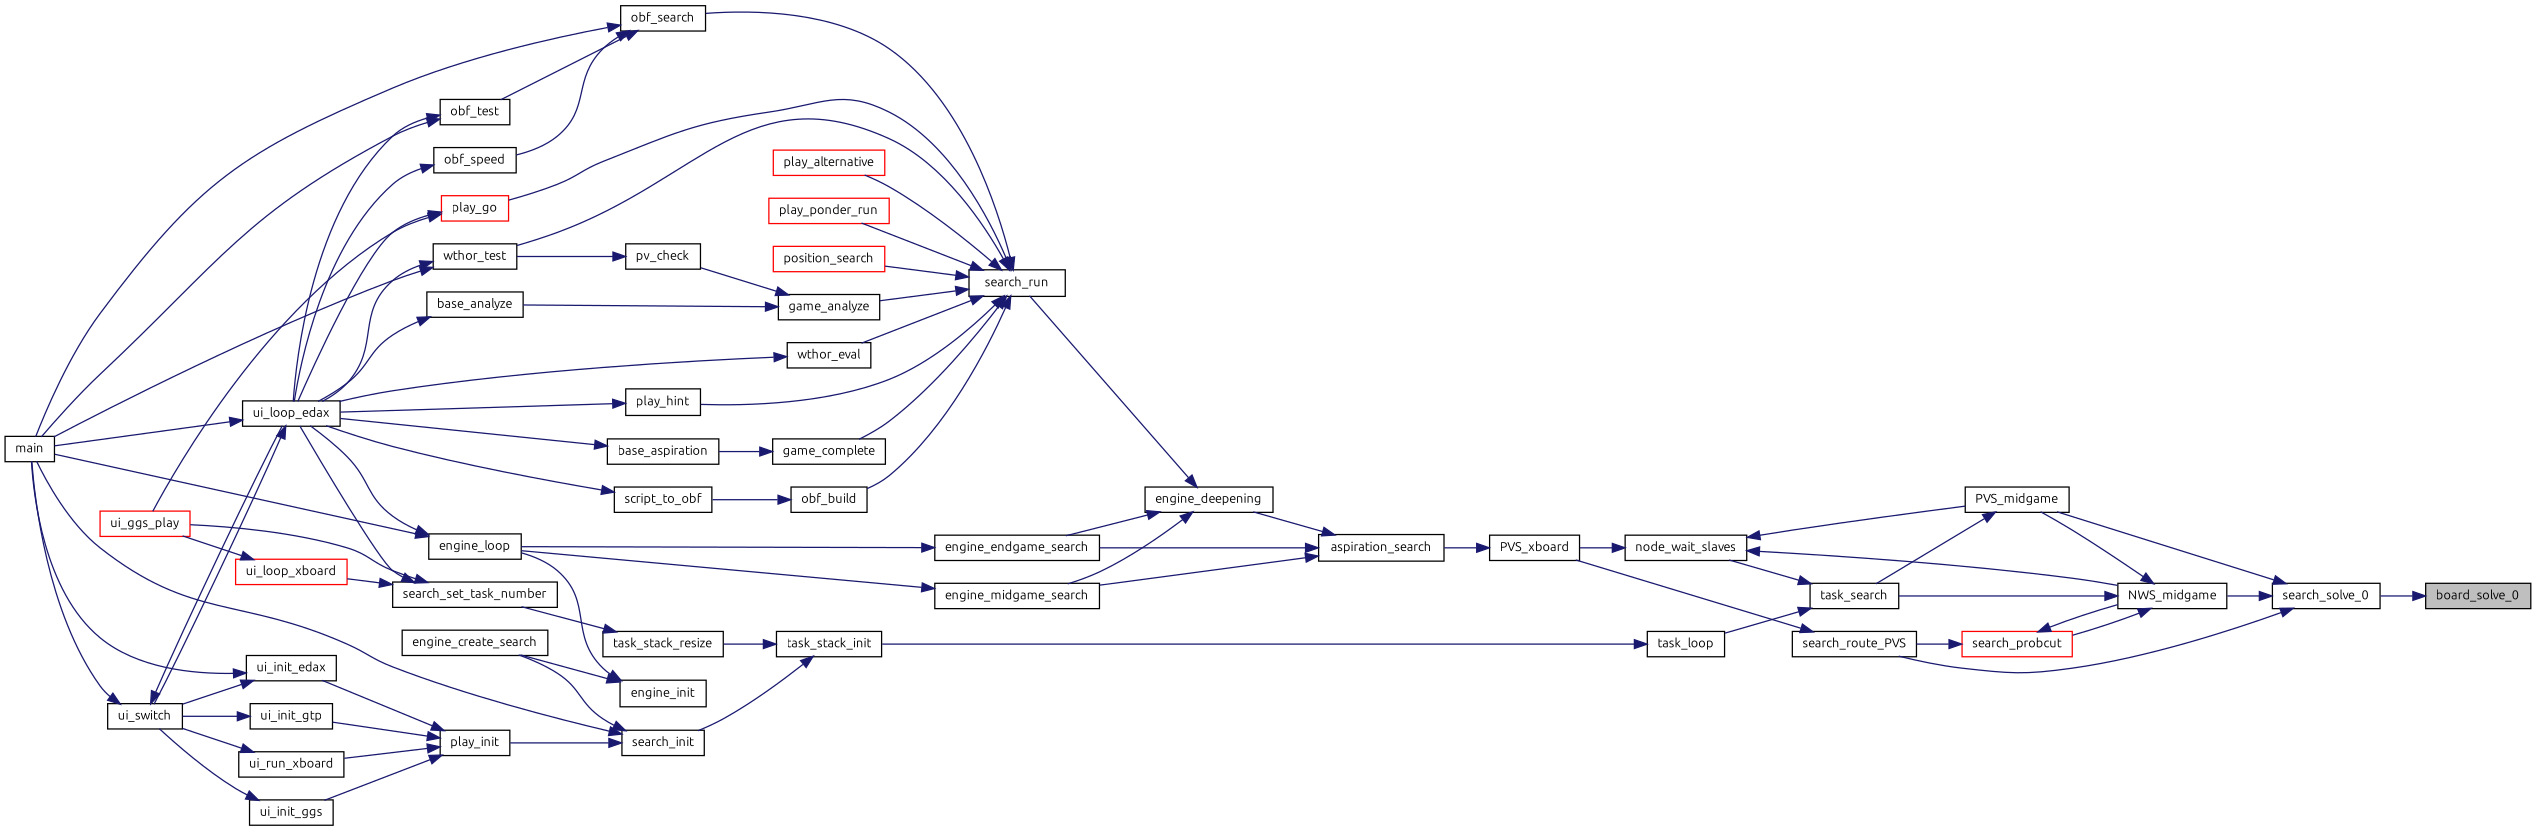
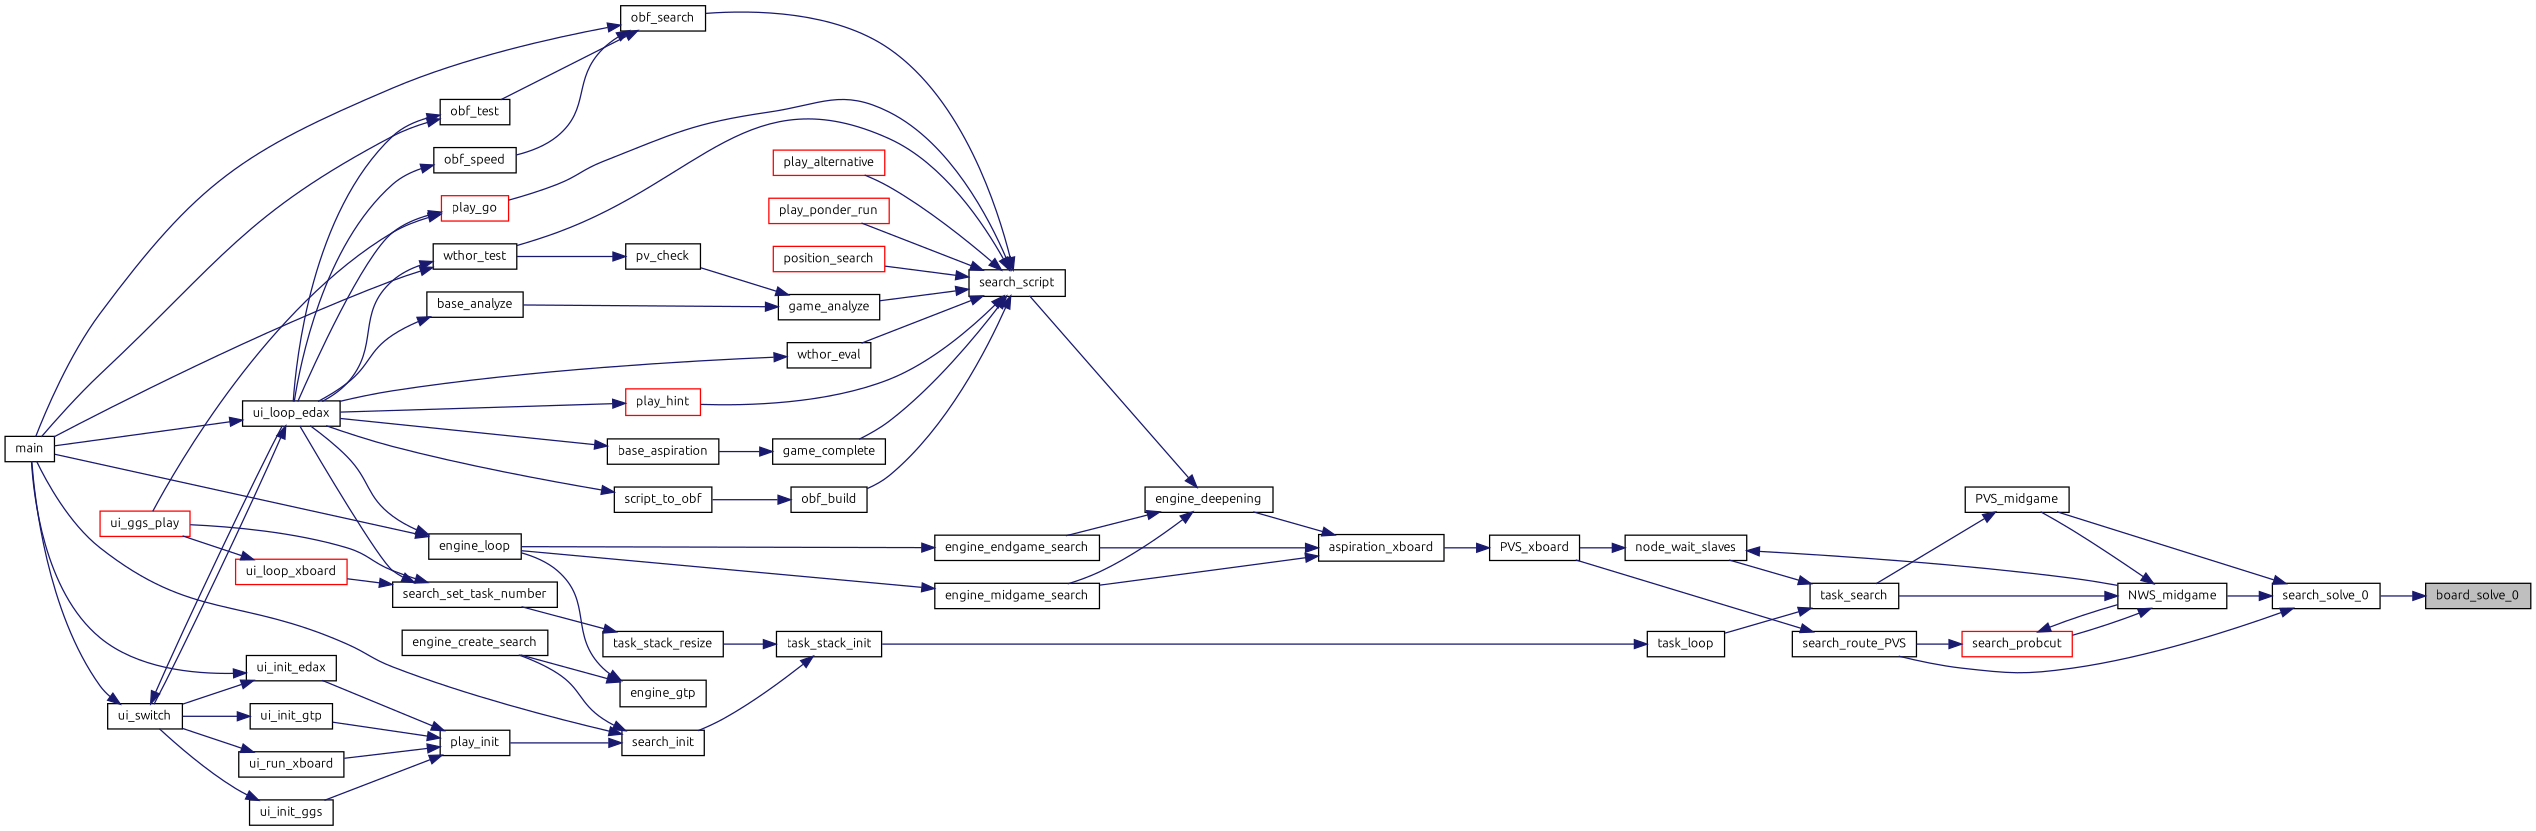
(1017, 283) -> (1017, 283)
(663, 402) -> (663, 402)
(1862, 520) -> none
(1381, 548) -> (1381, 548)
(663, 694) -> (663, 694)
